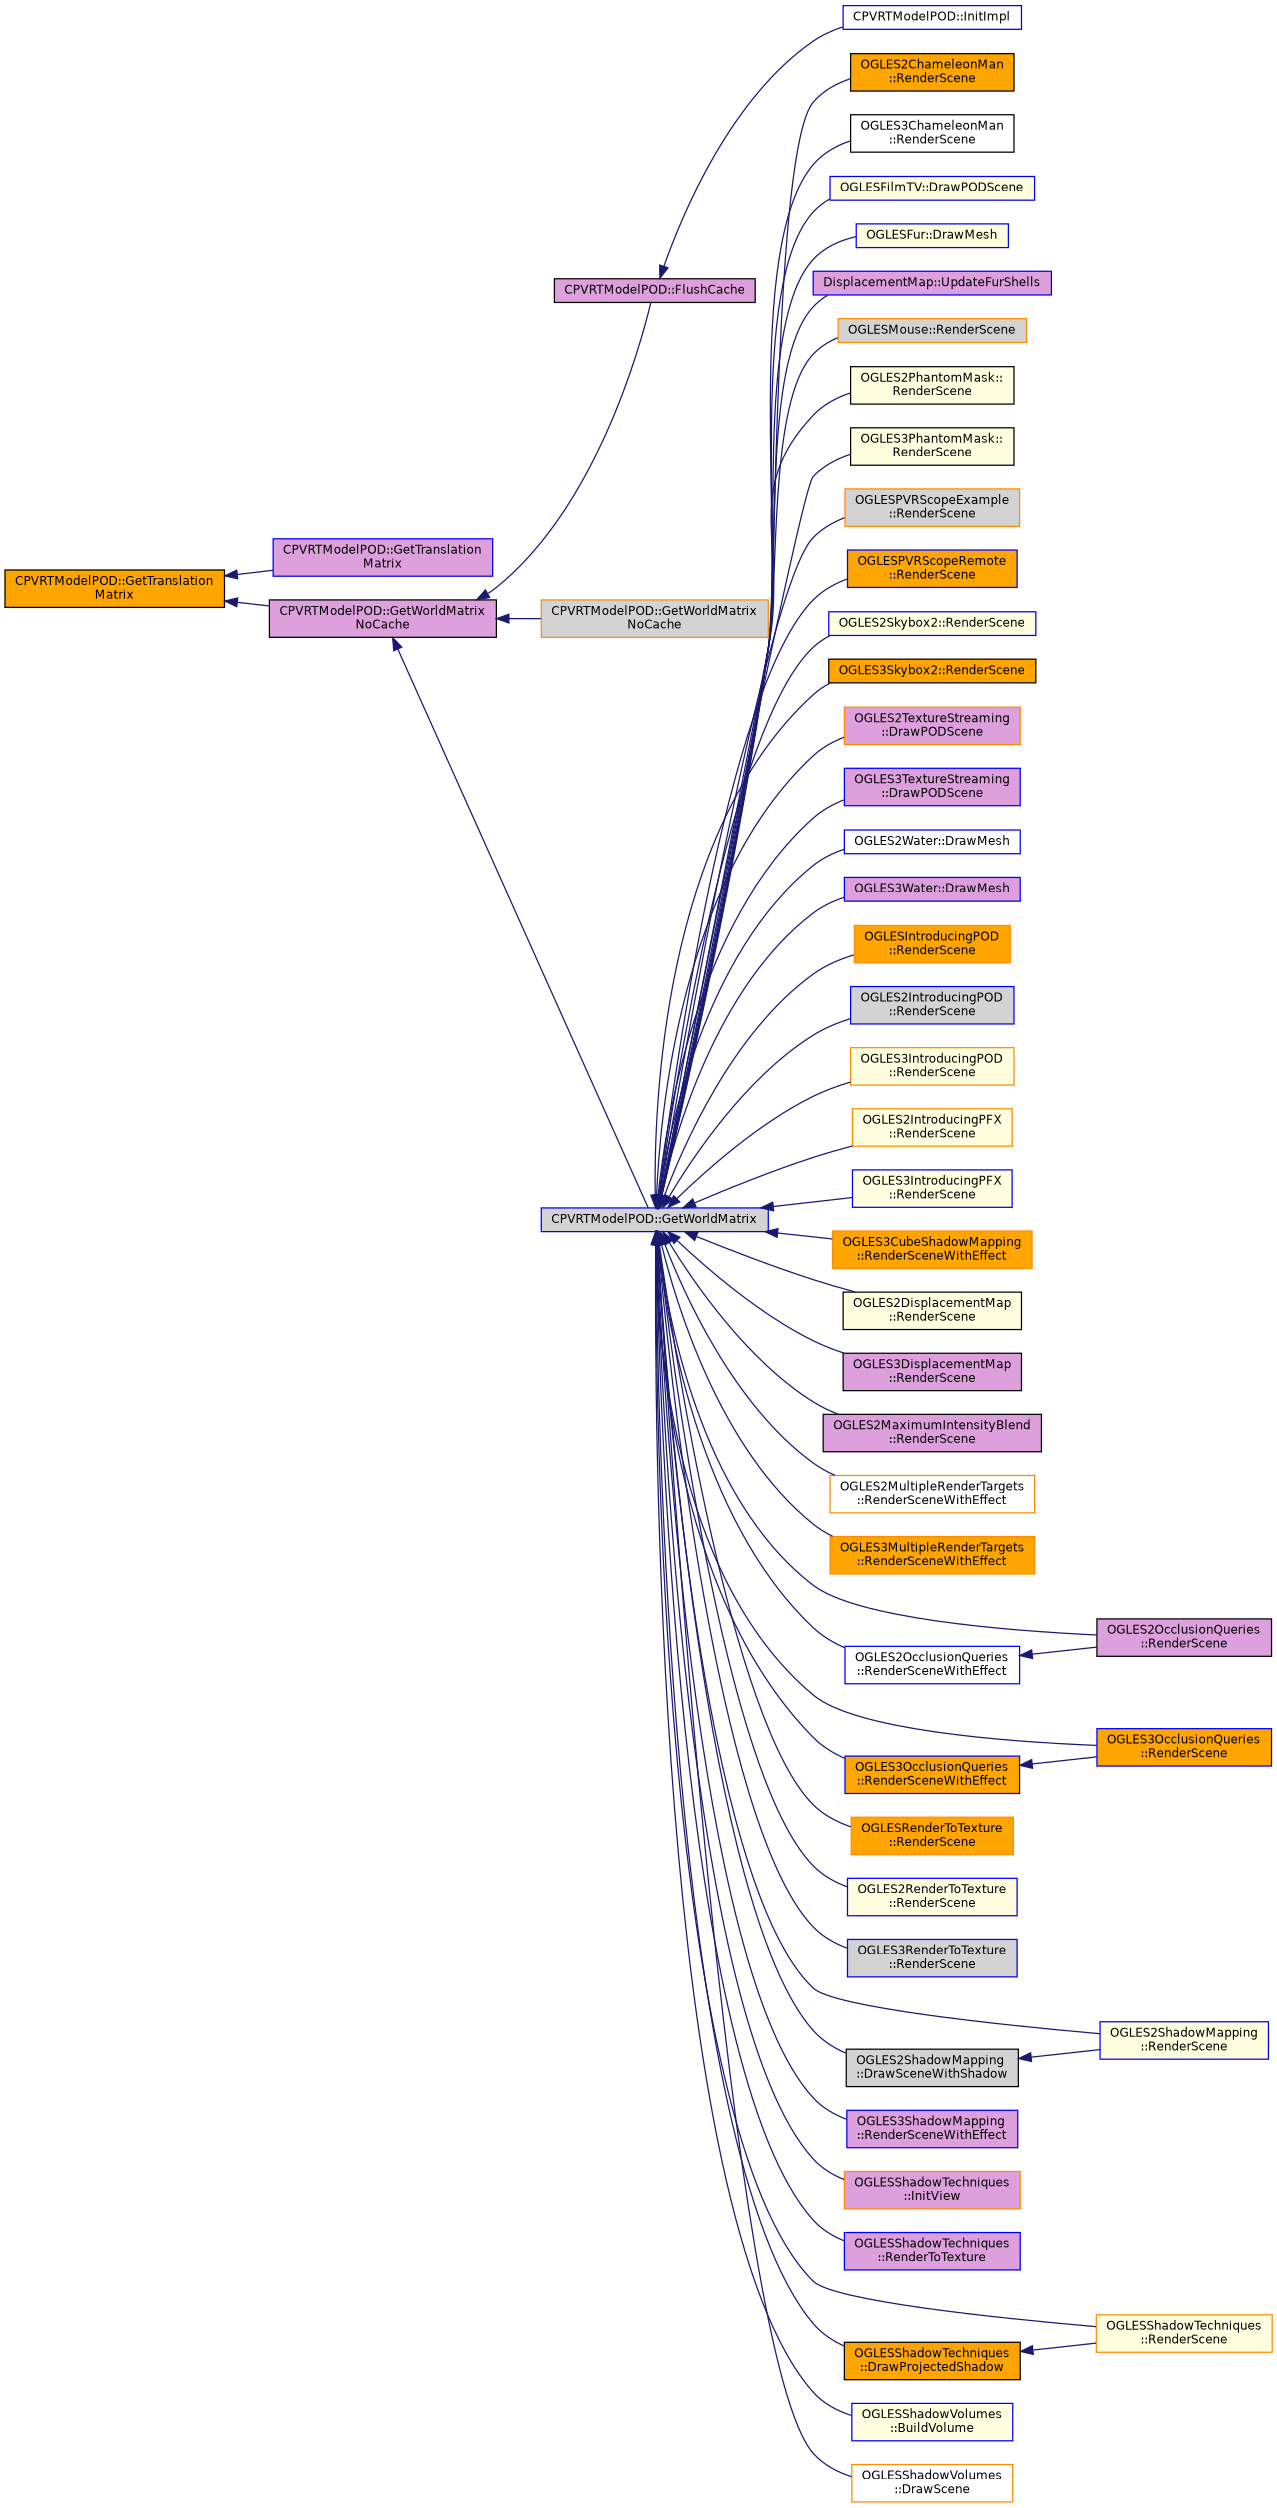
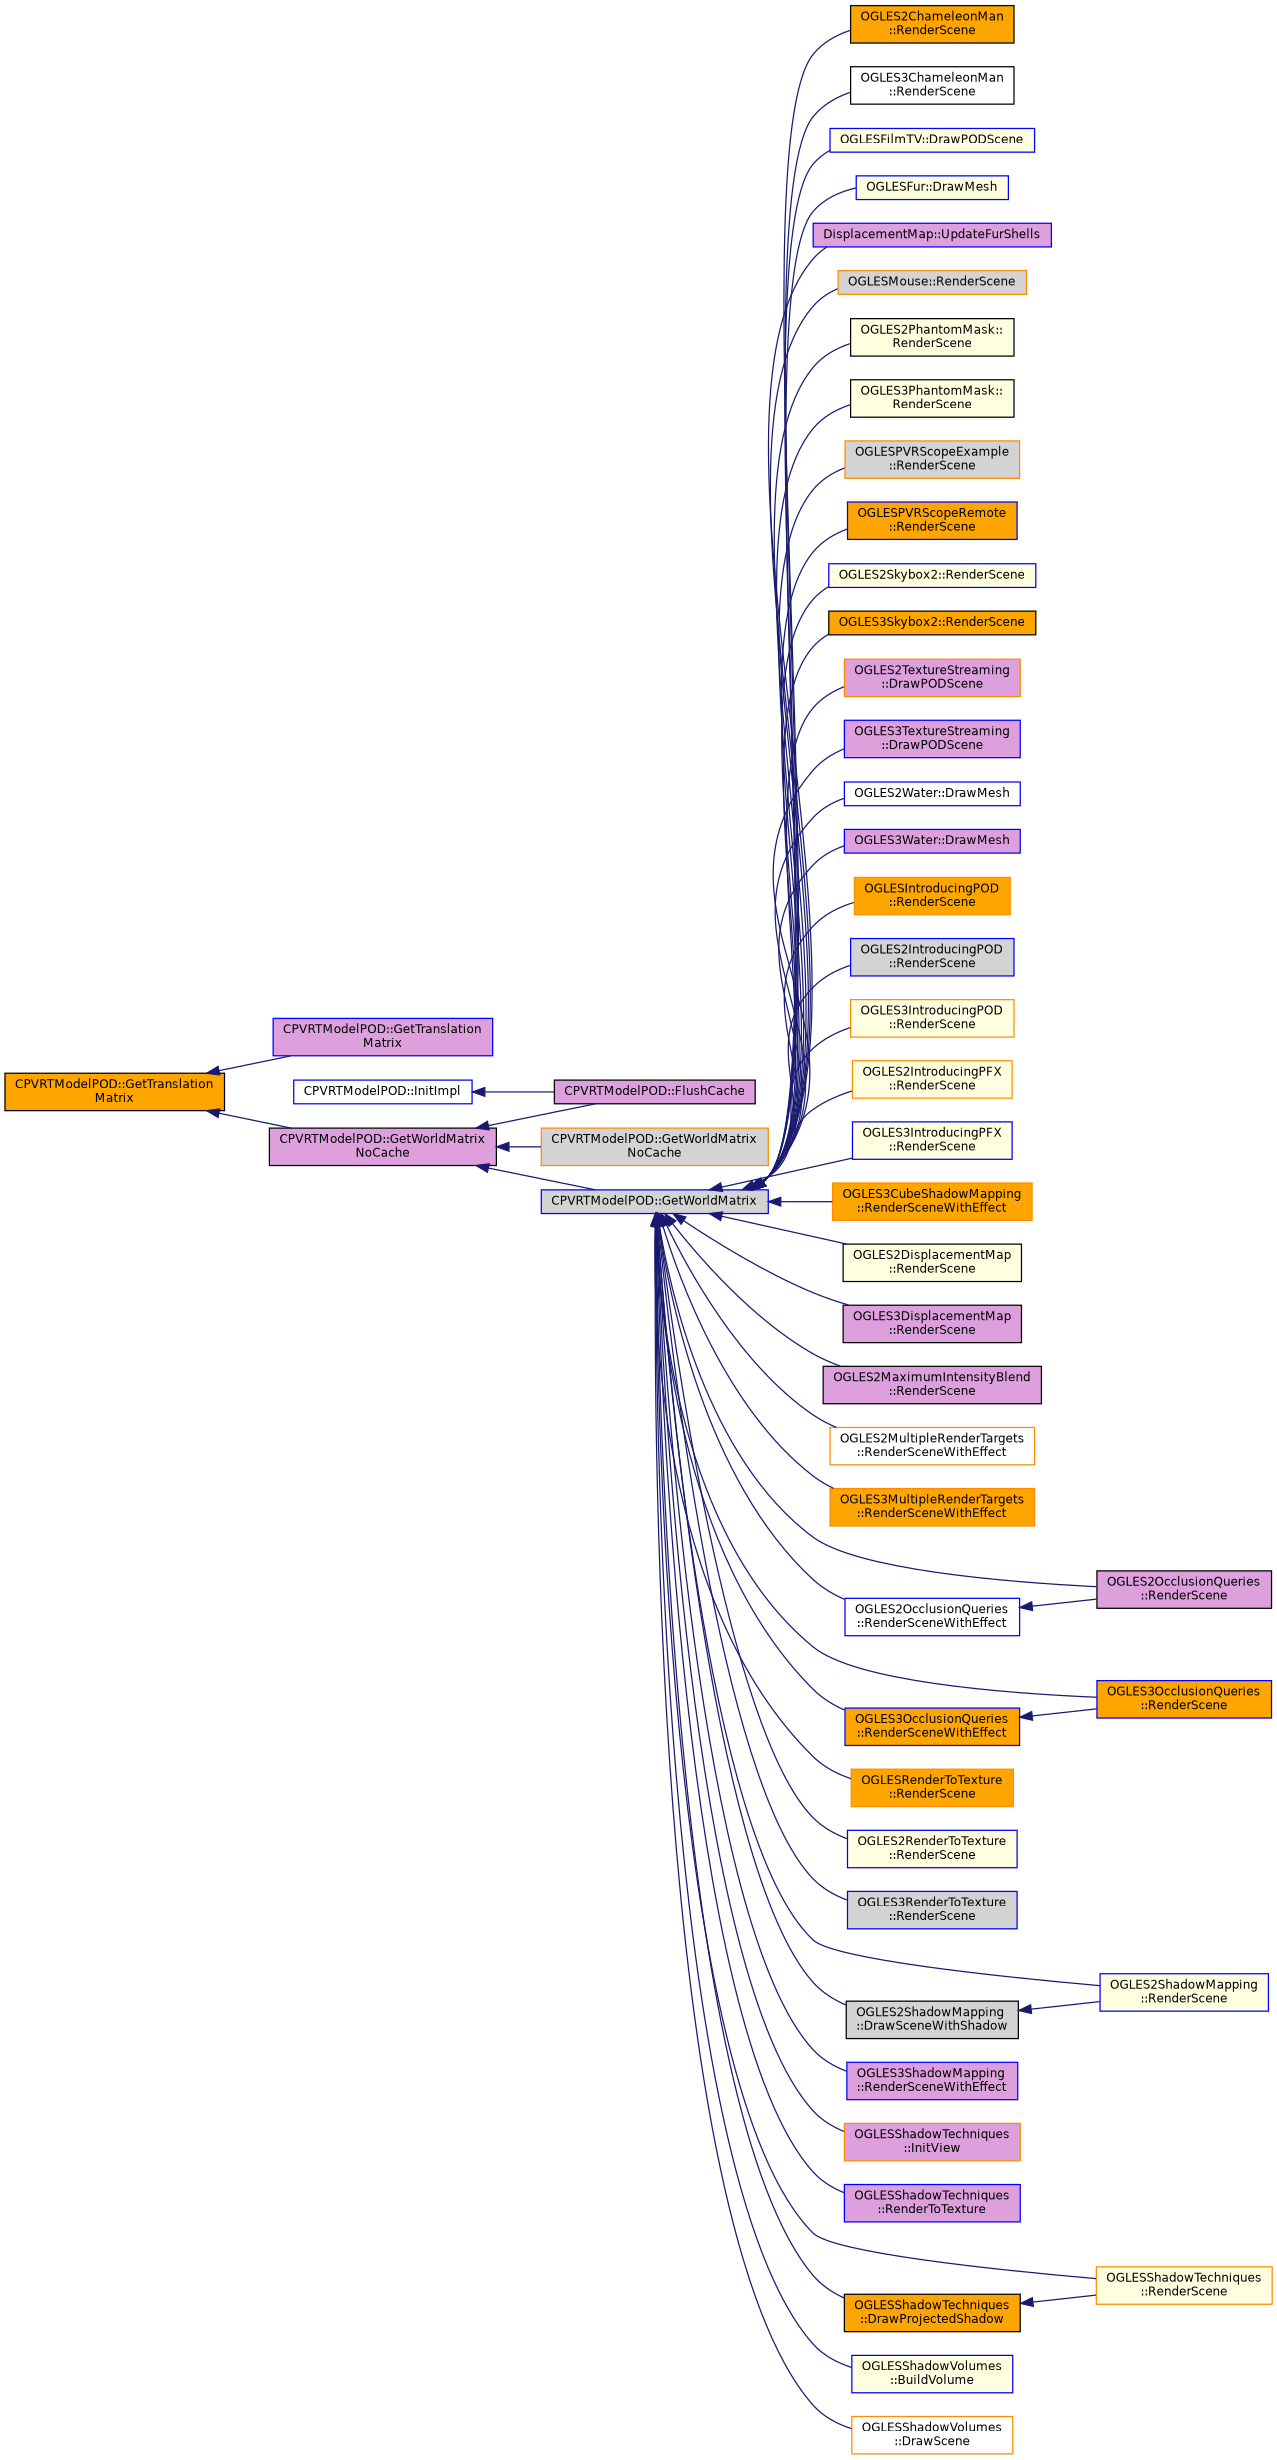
(731, 129) -> (520, 1092)
